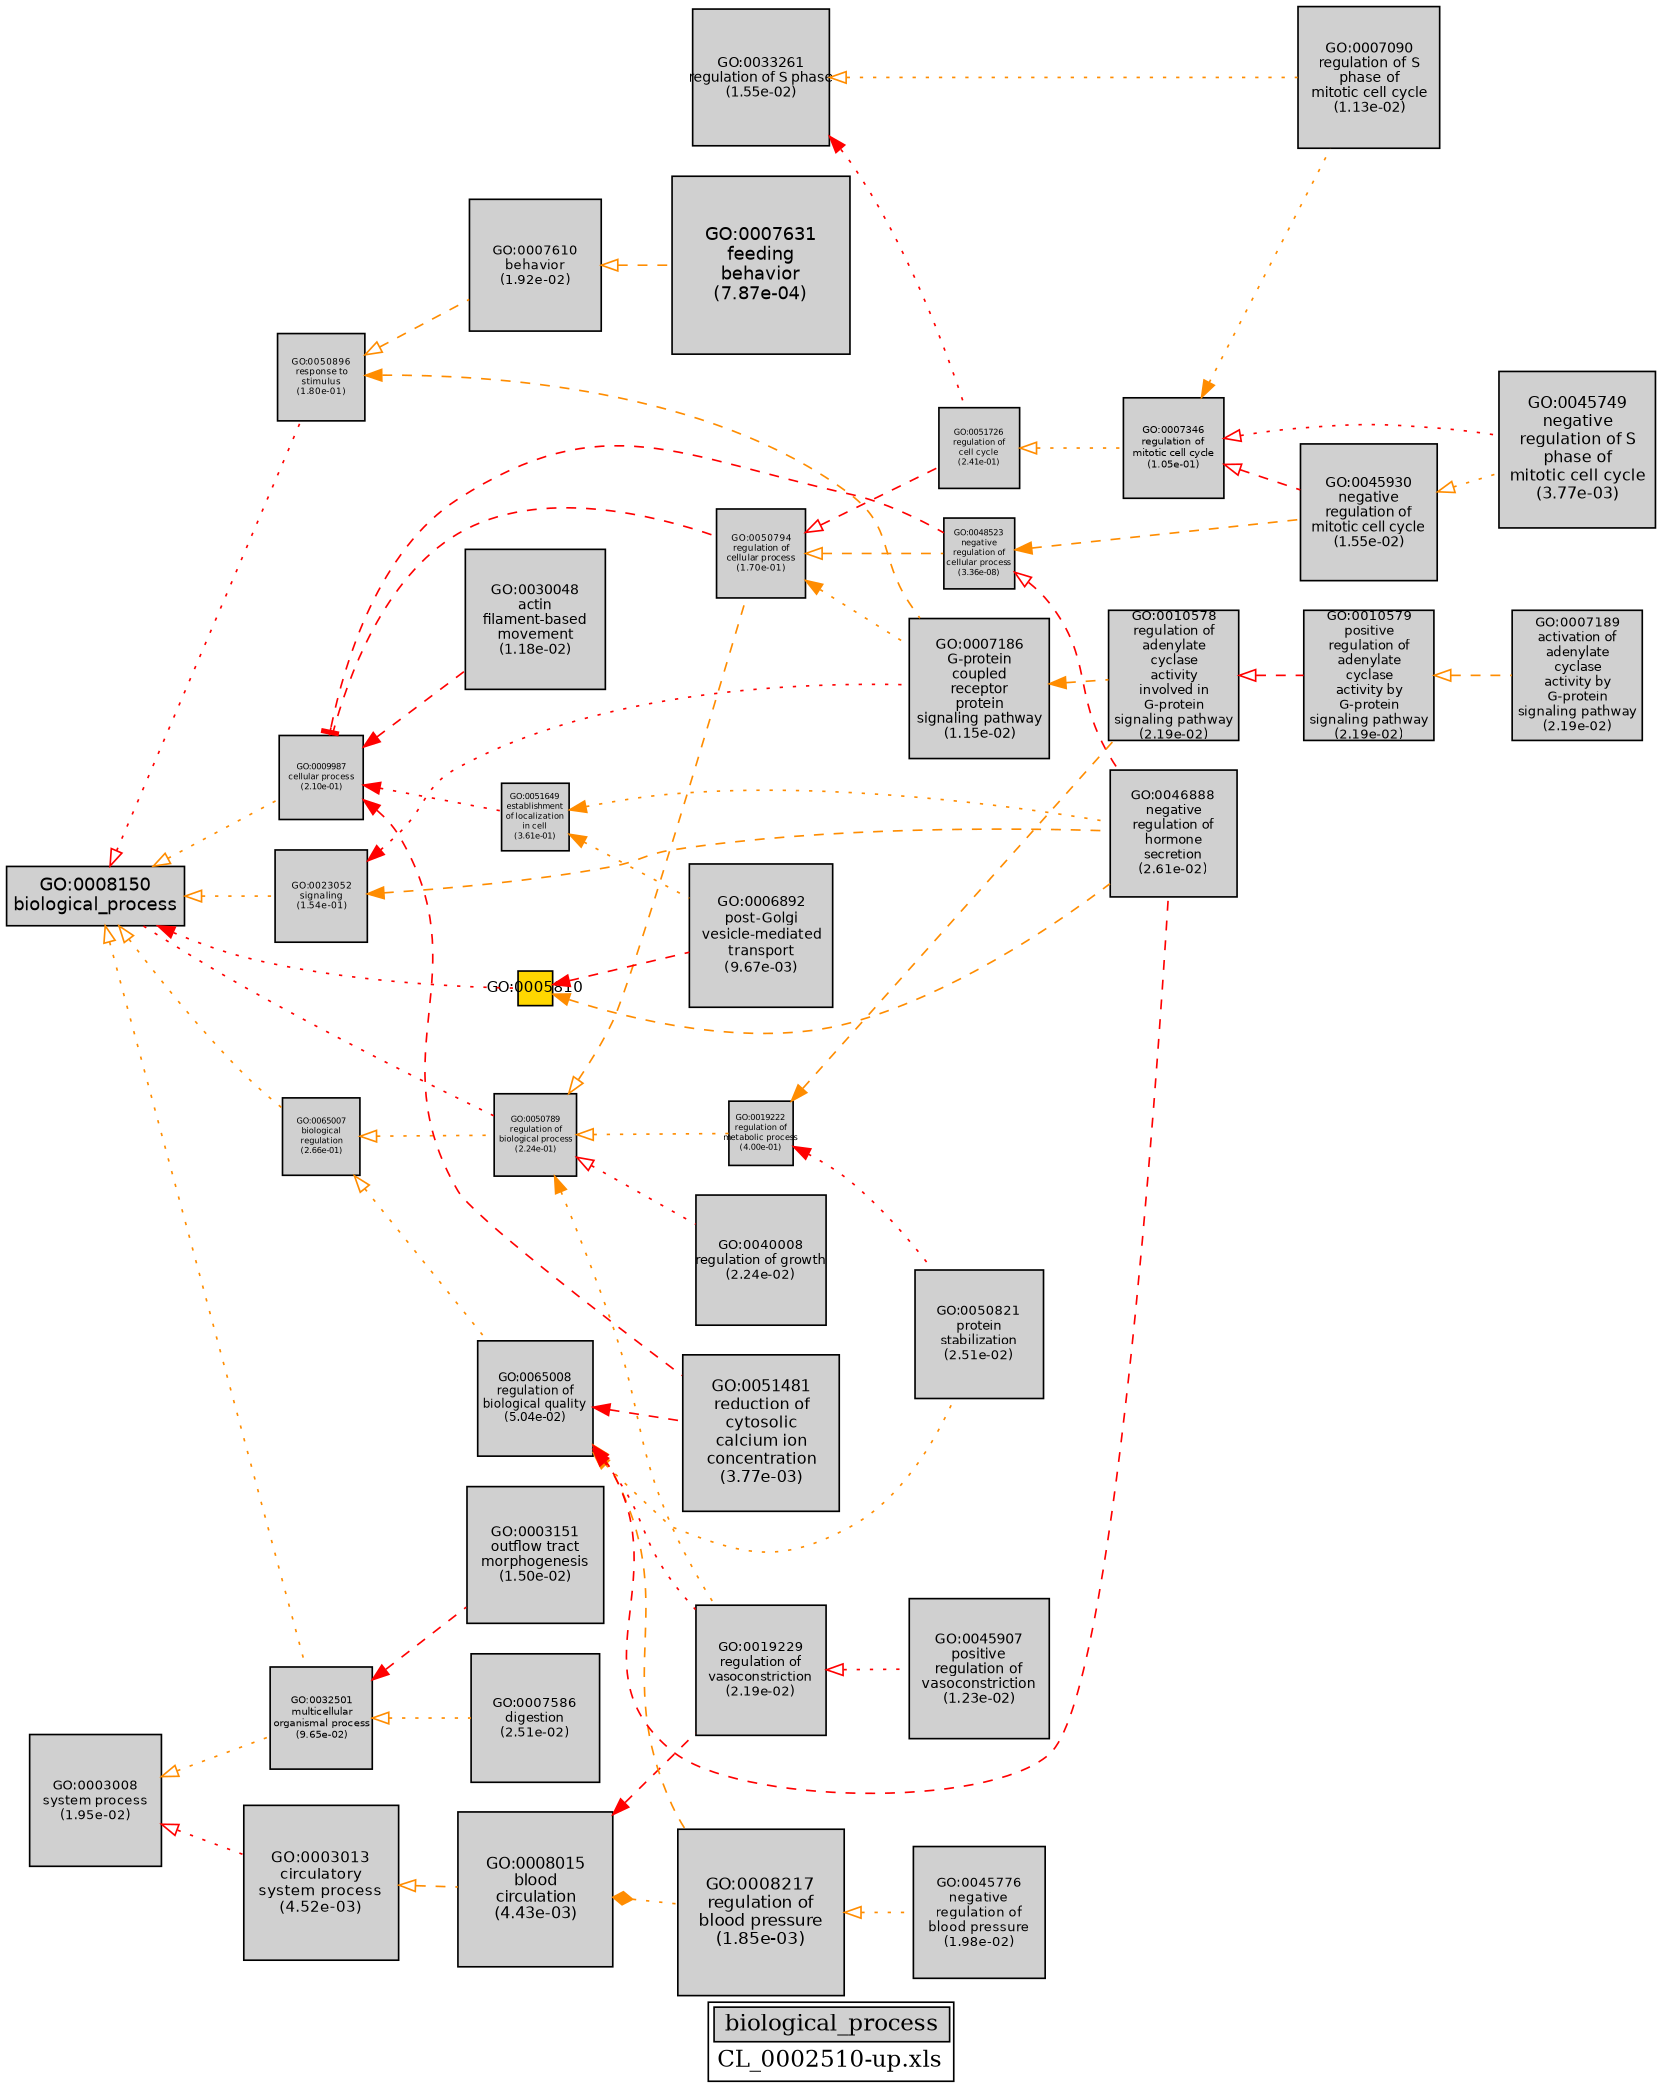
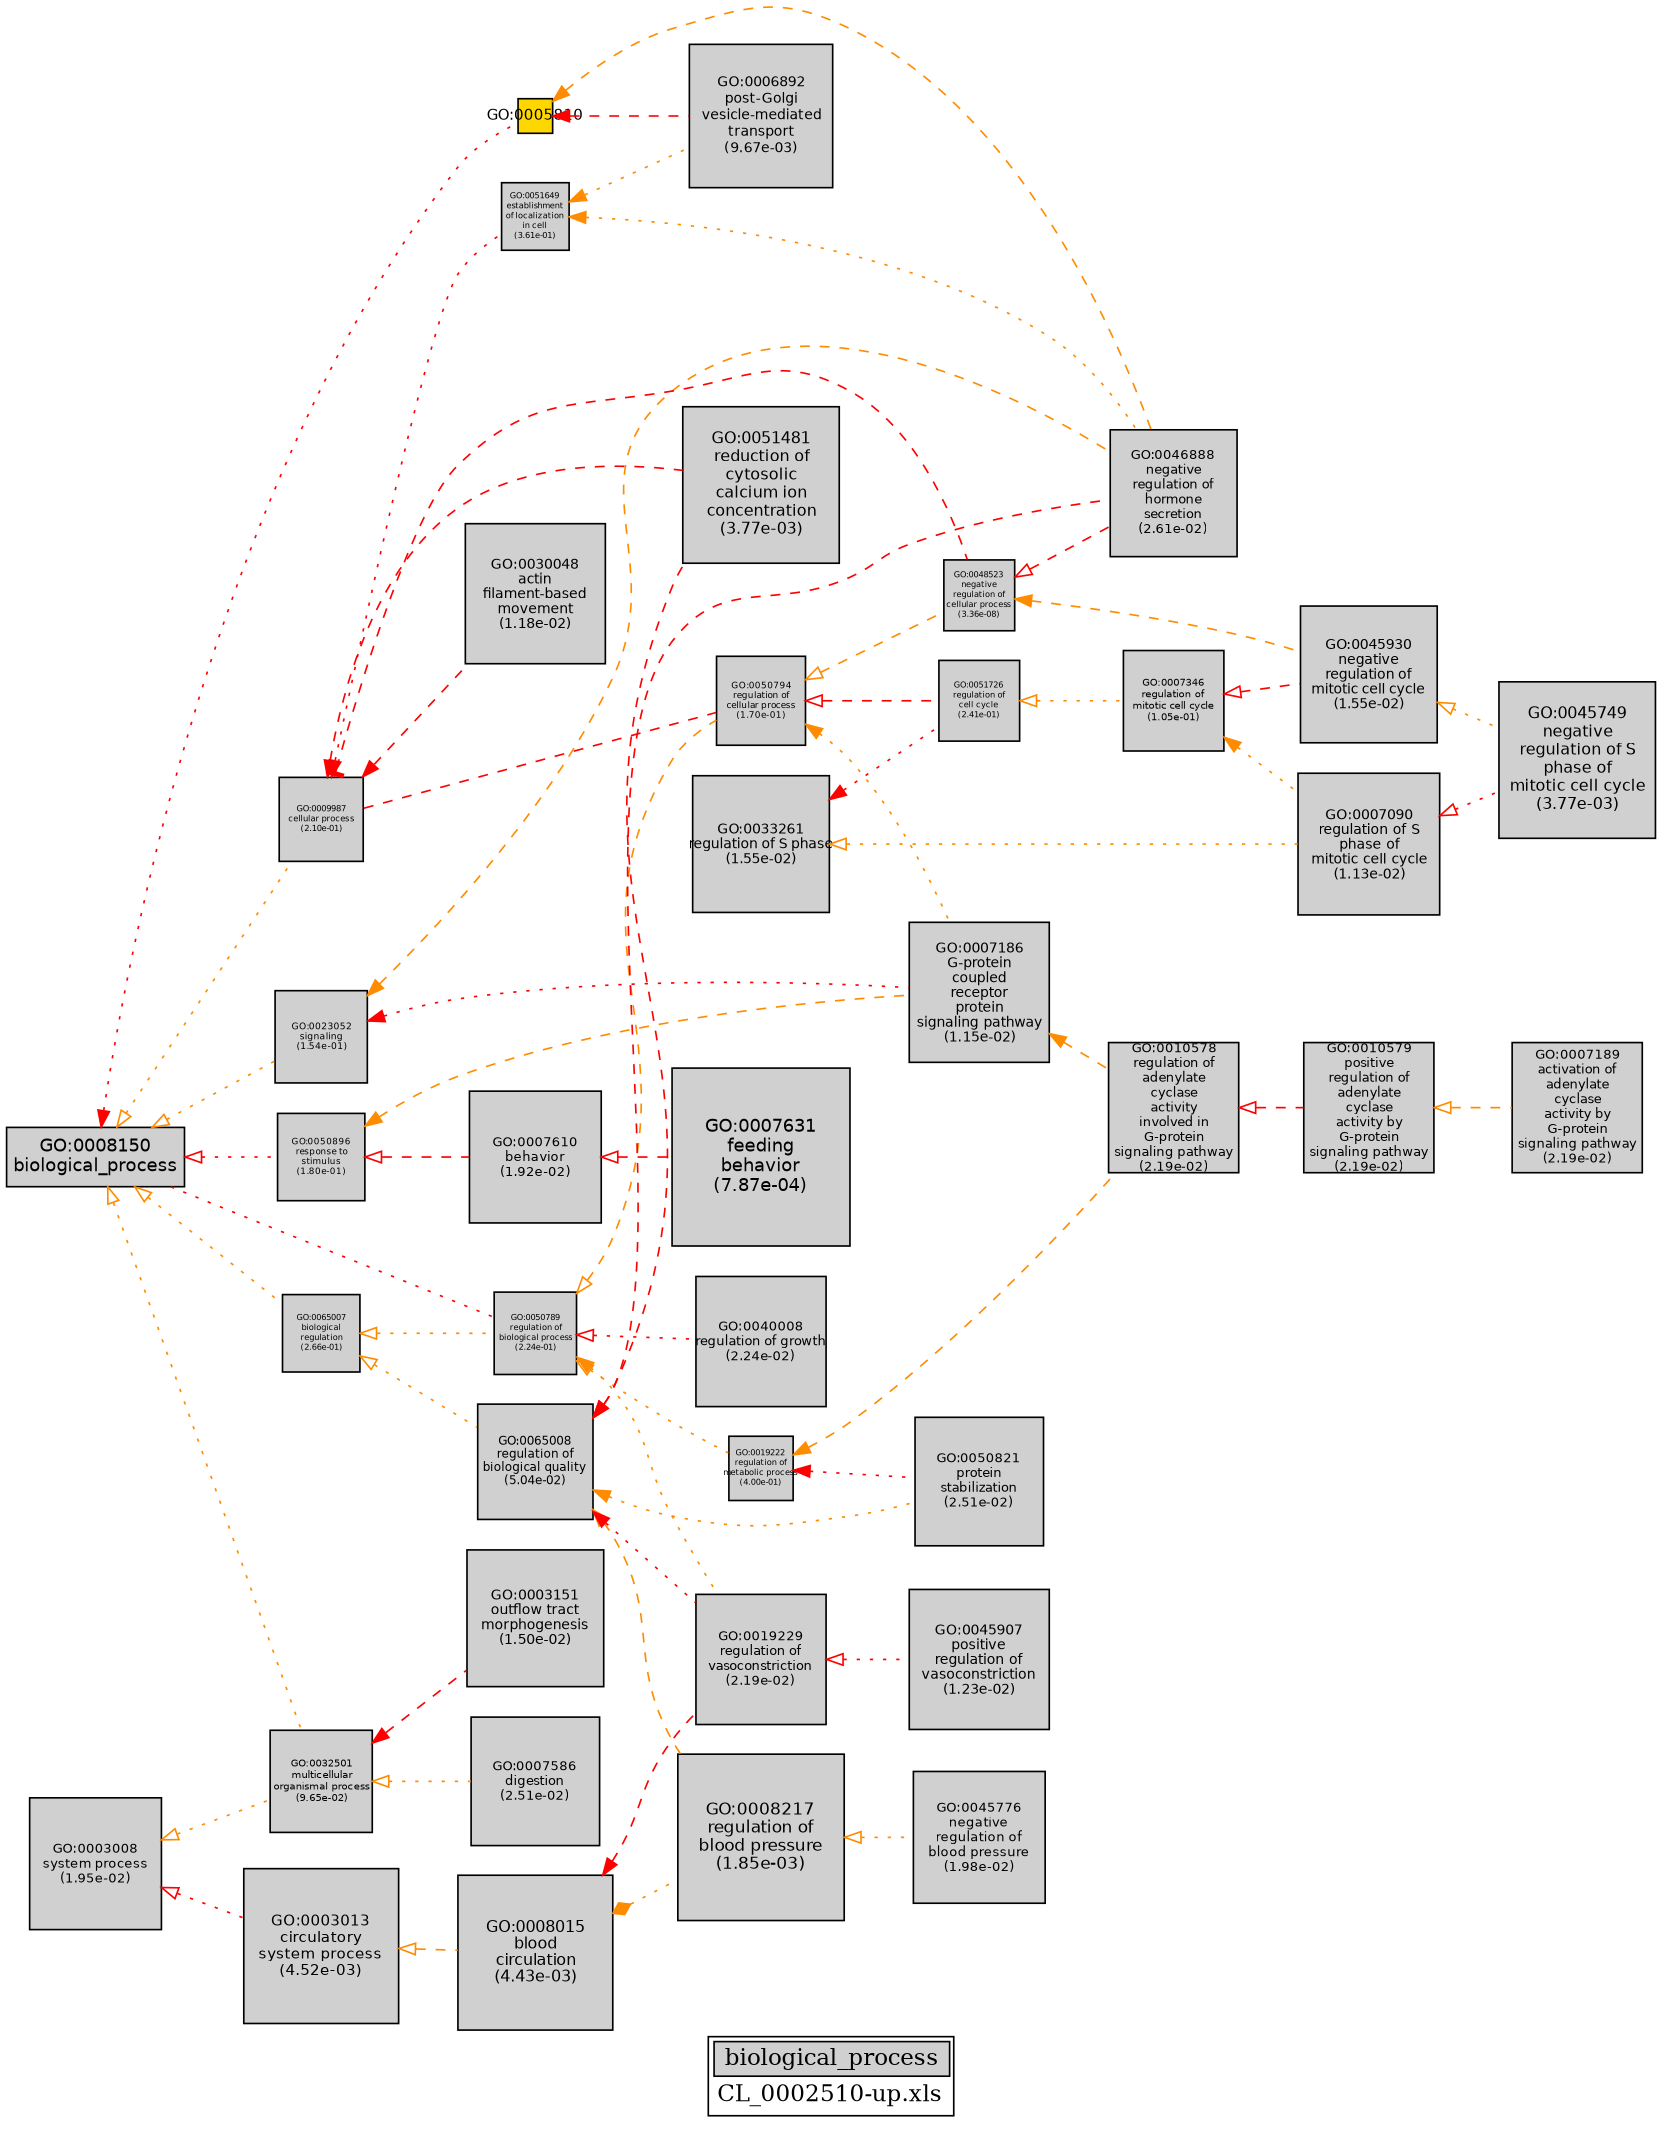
(645, 265) -> (648, 1157)
(424, 323) -> (426, 1157)
(1370, 425) -> (1477, 800)
